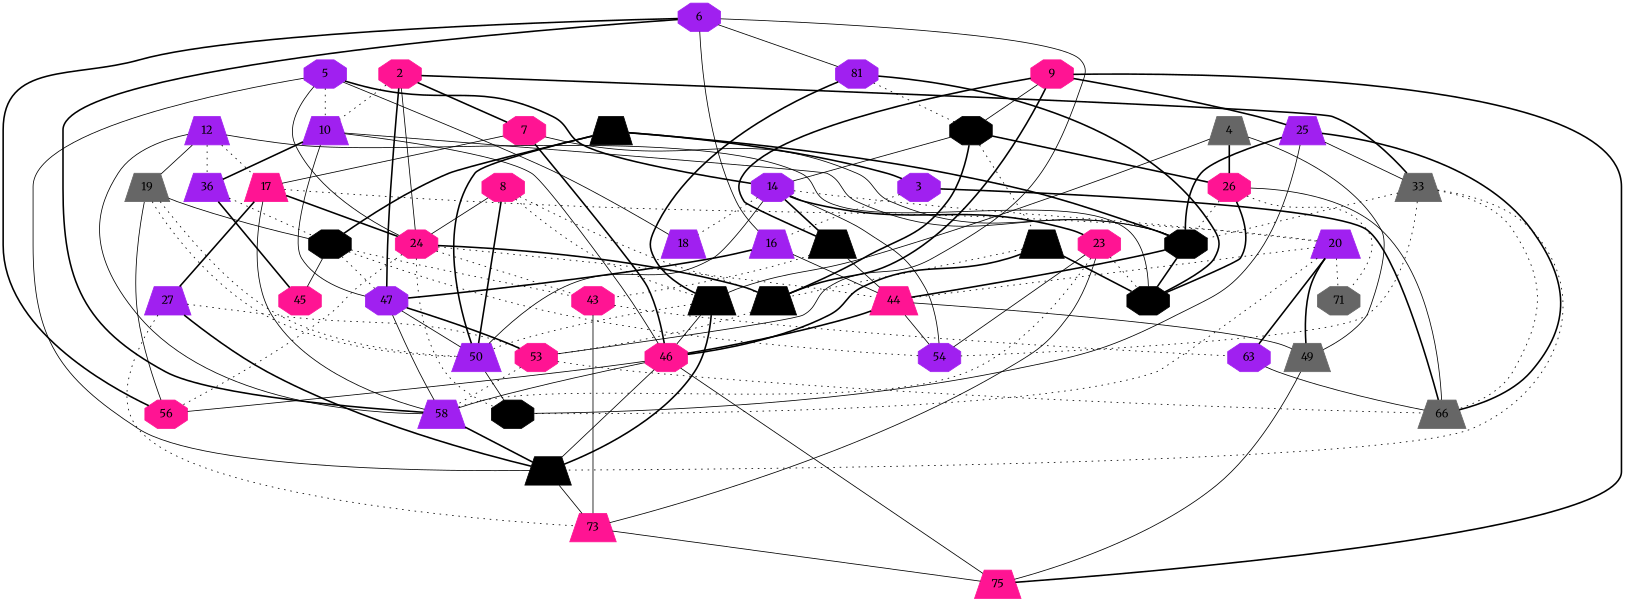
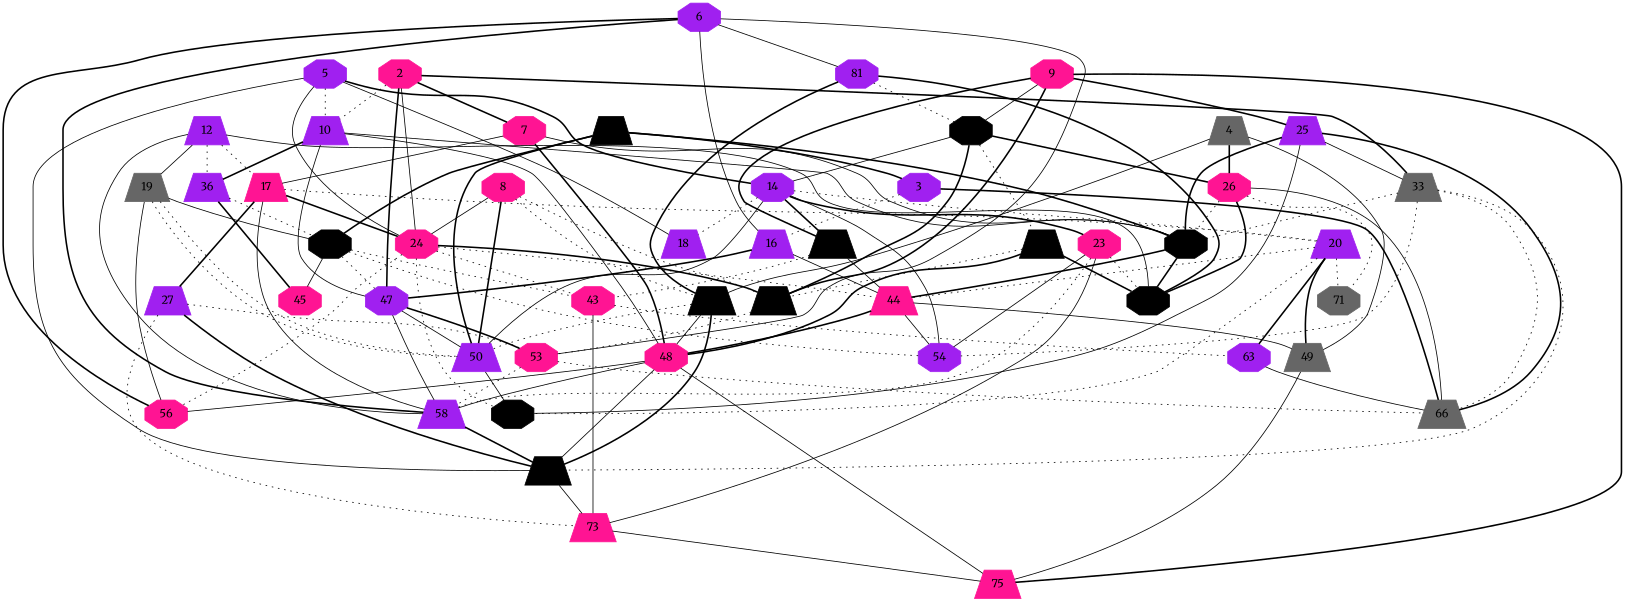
(666, 358) -> (666, 358)
